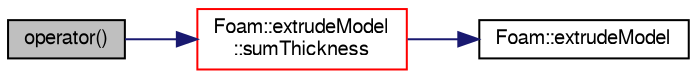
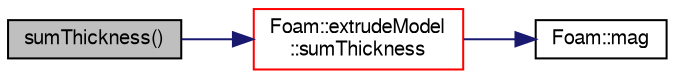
(66, 39) -> (95, 39)
(584, 39) -> (601, 39)
